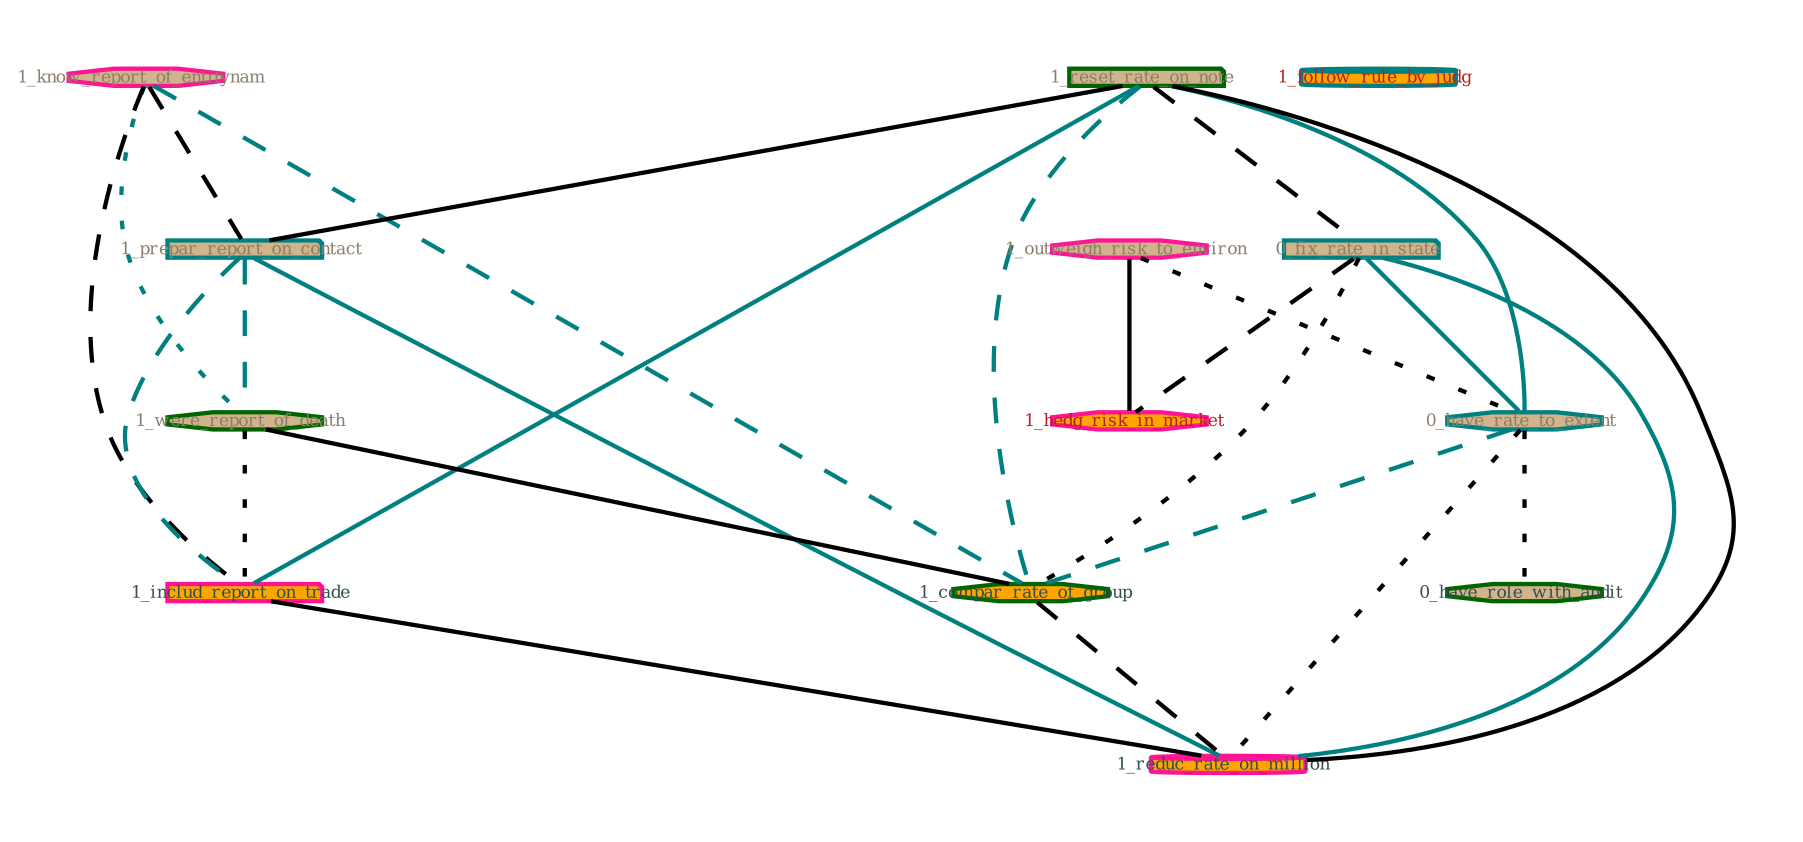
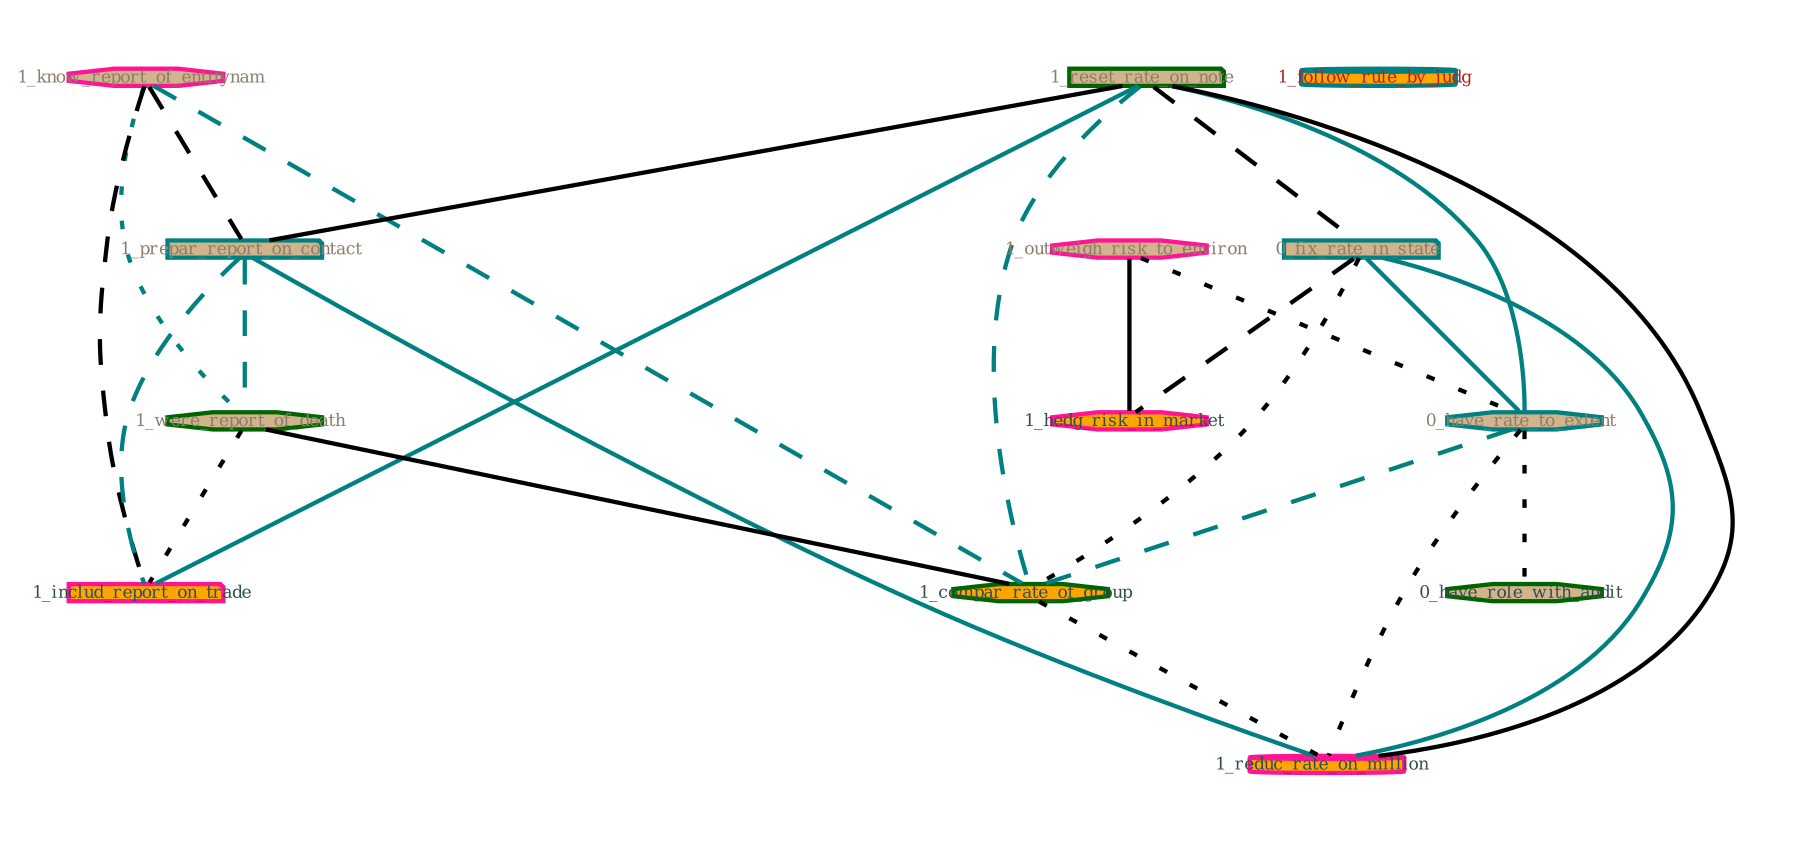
(1129, 421) -> (1129, 421)
(736, 678) -> none
(1129, 678) -> (1179, 679)
